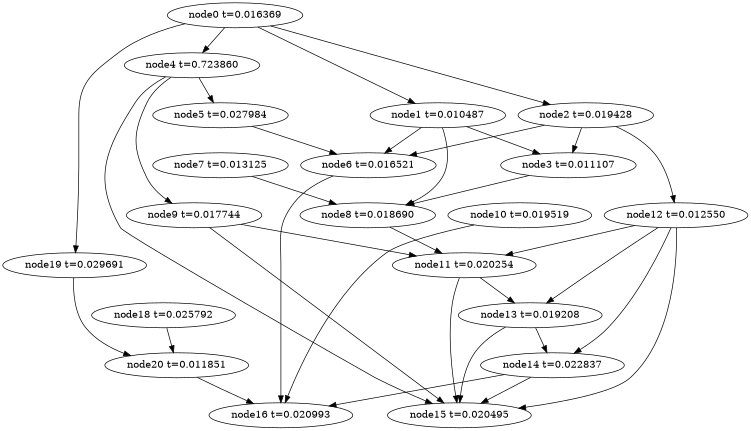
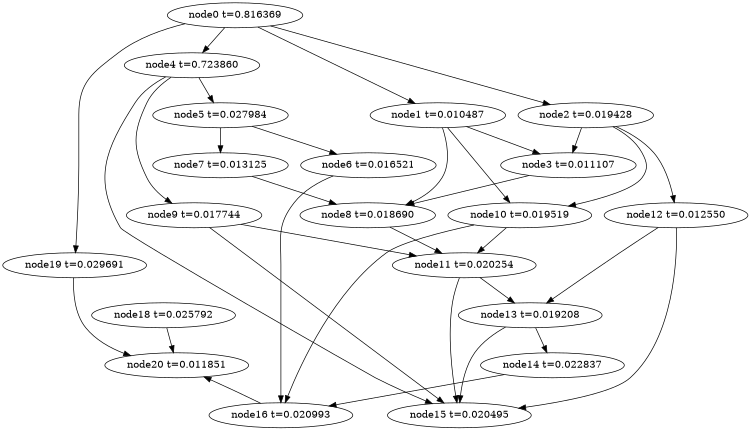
(235, 15) -> (235, 15)
none -> (220, 137)
(406, 138) -> (476, 162)
(480, 140) -> (640, 180)
(574, 239) -> (495, 238)
(634, 295) -> none
(222, 389) -> (236, 391)
(509, 389) -> none
